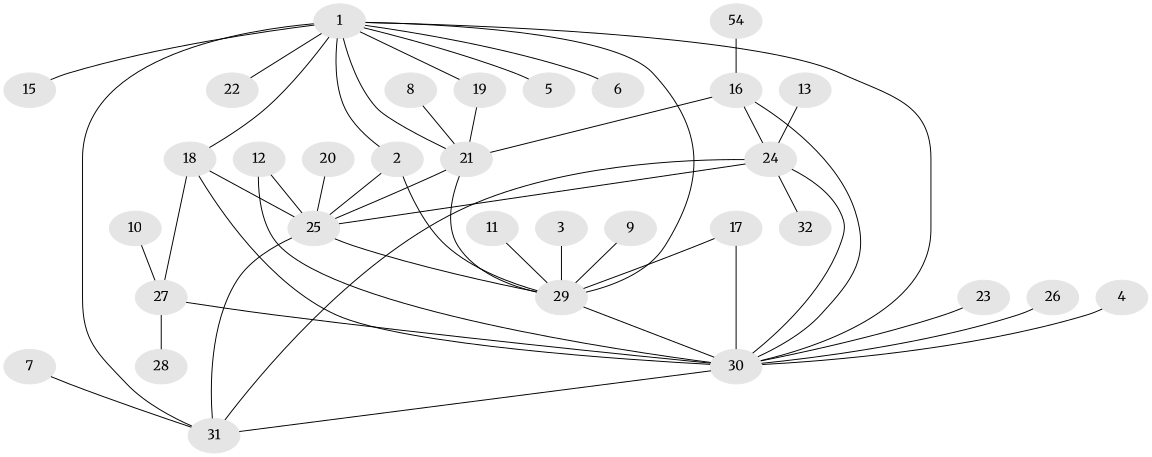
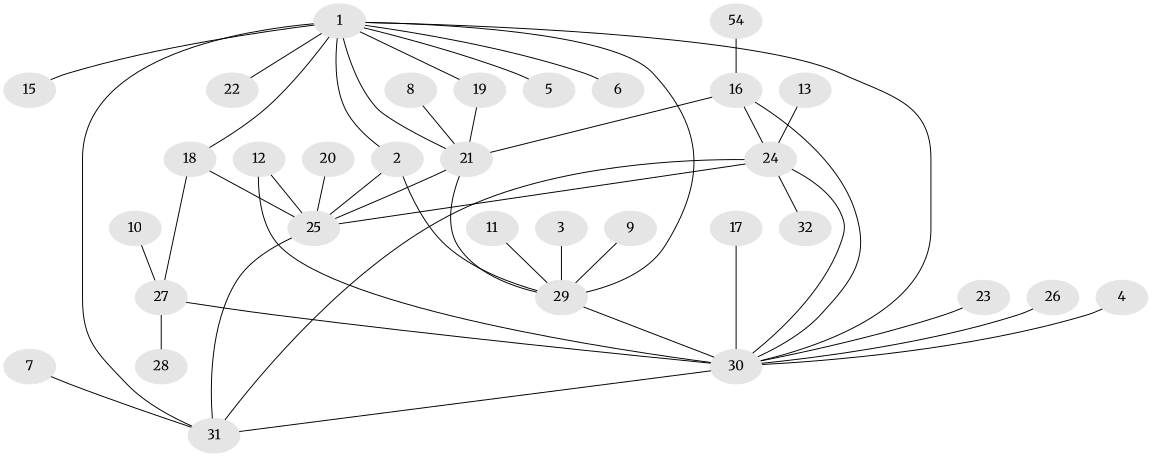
(662, 259) -> none
(435, 269) -> none
(495, 347) -> none
